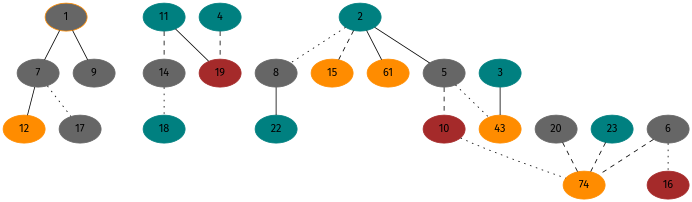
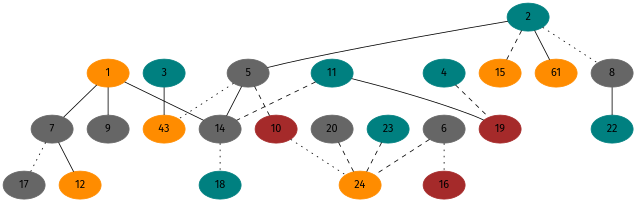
(66, 17) -> (108, 73)
none -> (158, 98)
none -> (234, 101)
(584, 185) -> (360, 185)
